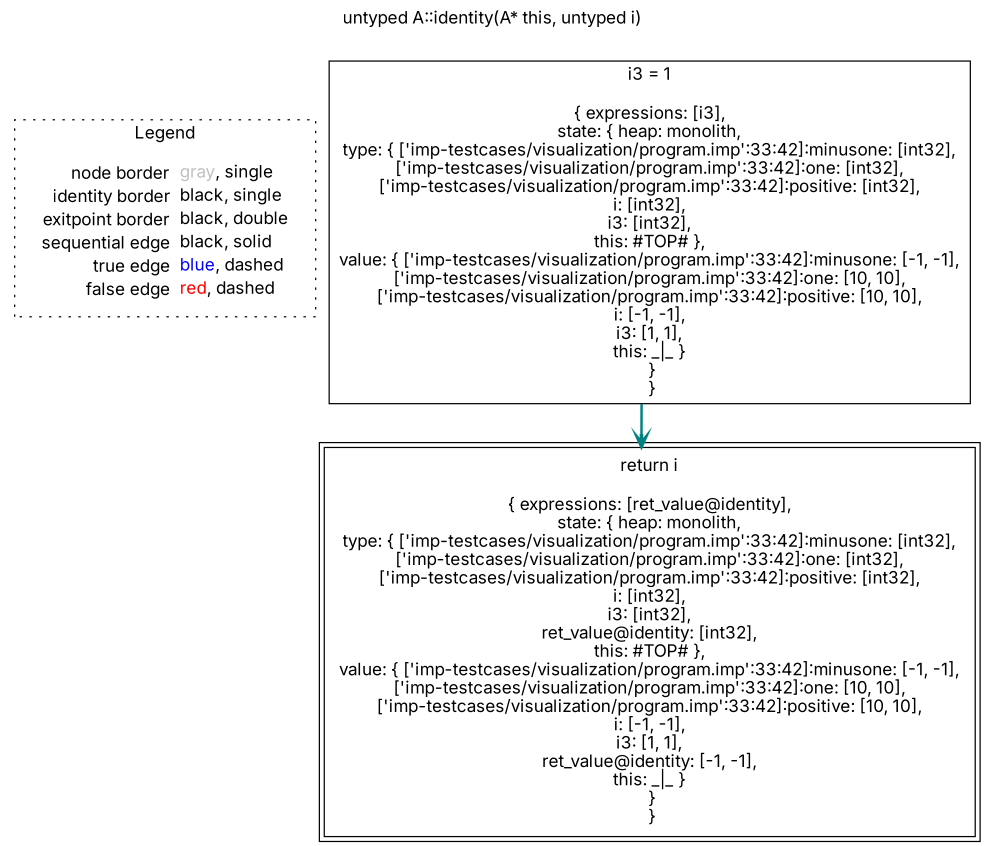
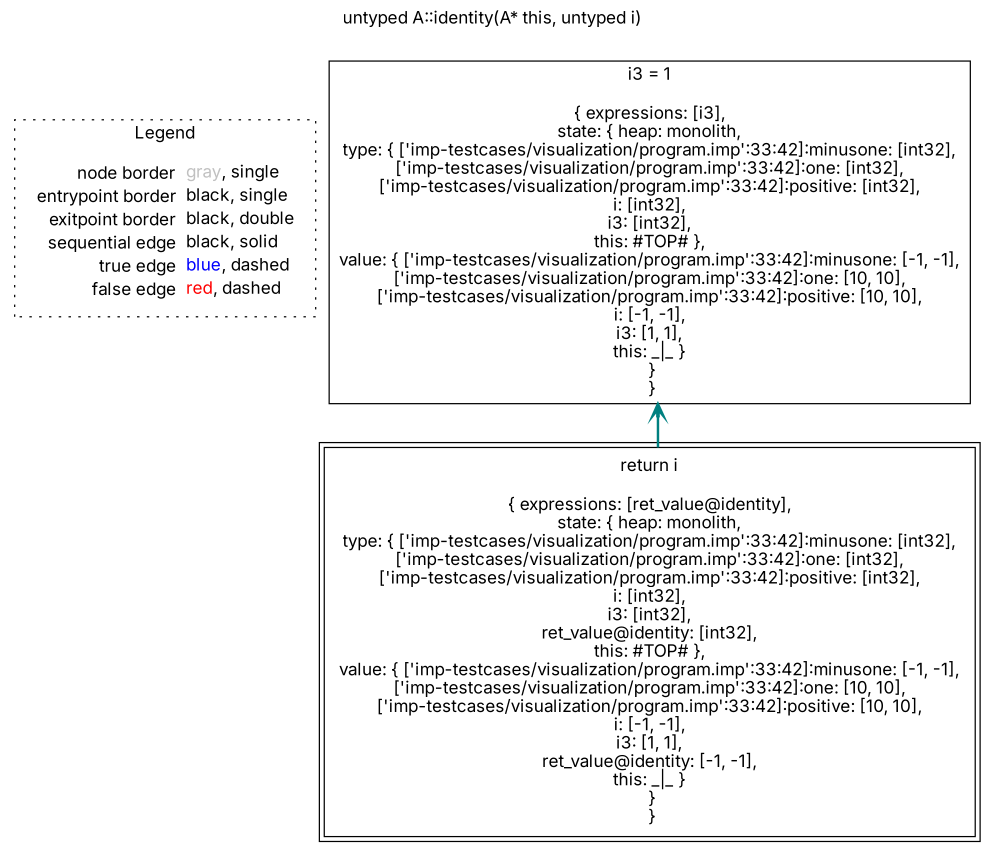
(114, 197) -> (109, 197)
(642, 420) -> (658, 432)
